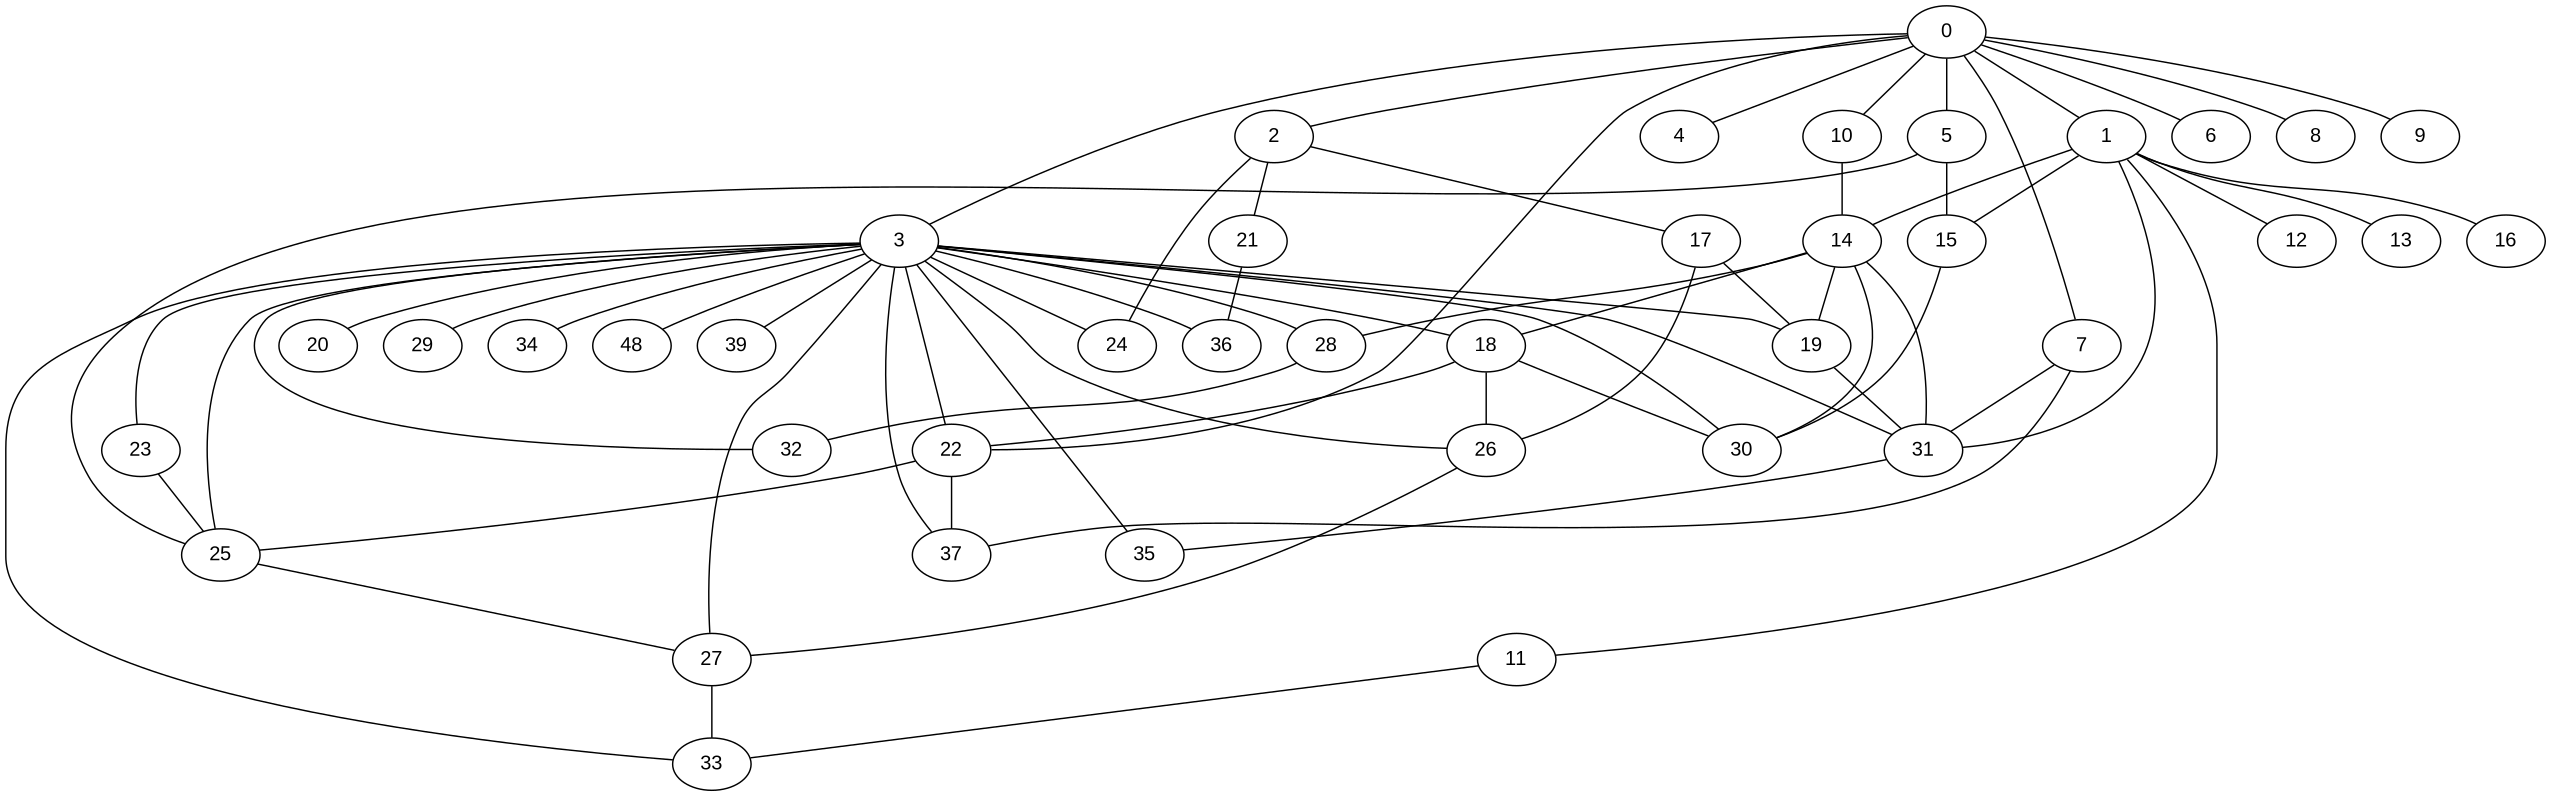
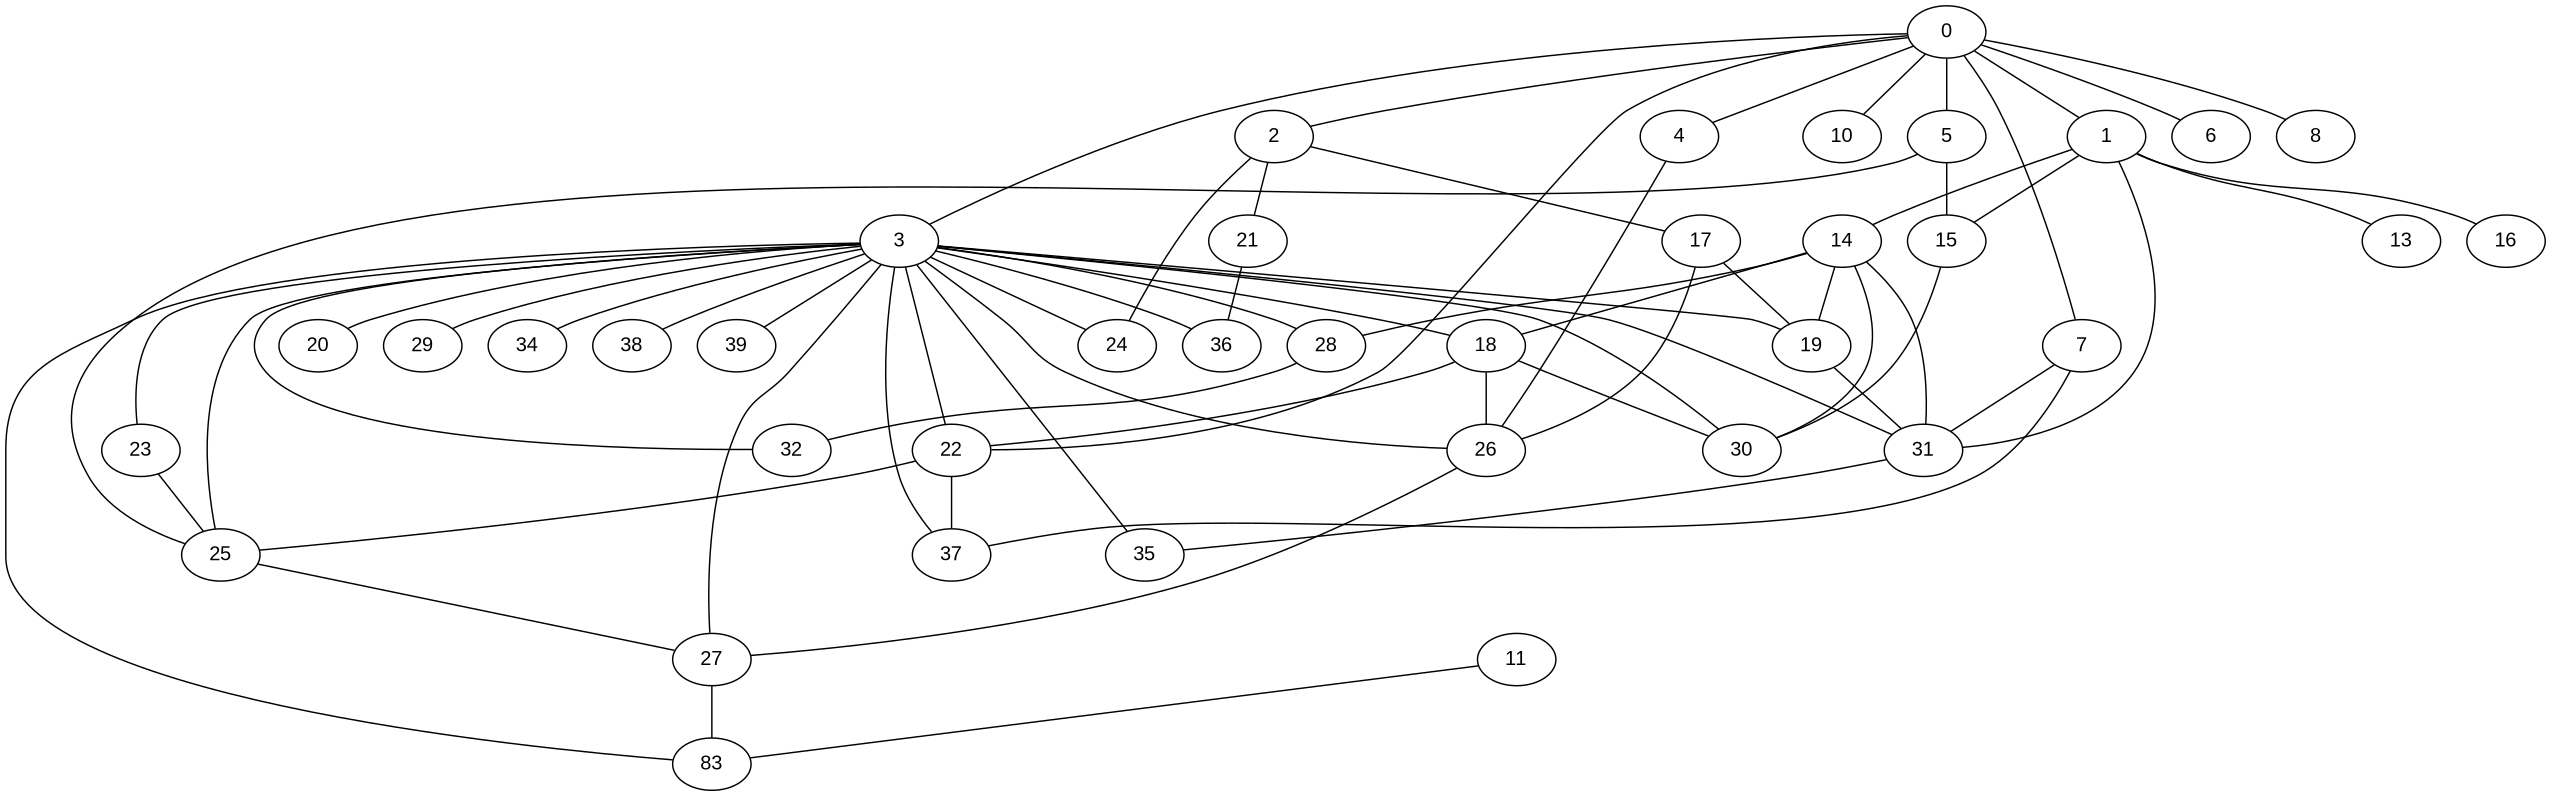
(2420, 137) -> none
(1842, 189) -> none
(2297, 241) -> none
none -> (1594, 282)
(632, 346) -> (632, 346)
(2065, 567) -> none
(712, 764) -> (712, 764)
